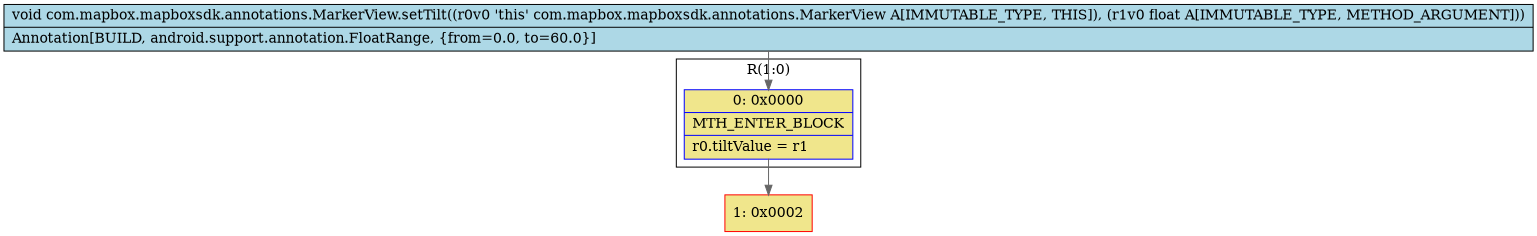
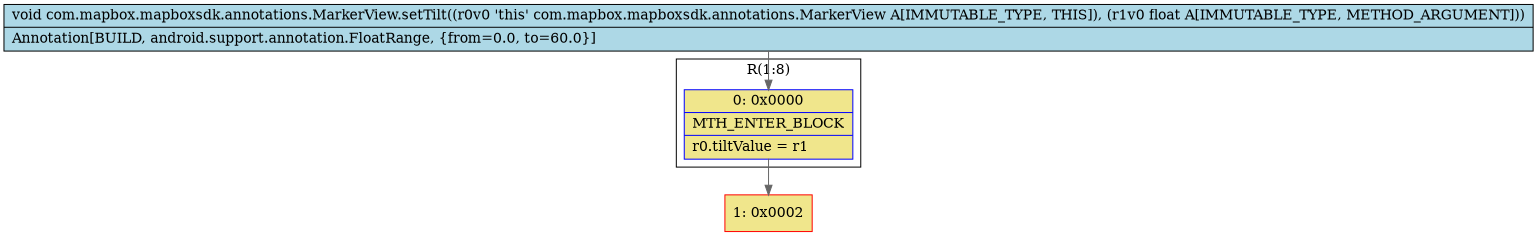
(769, 70) -> (769, 70)
